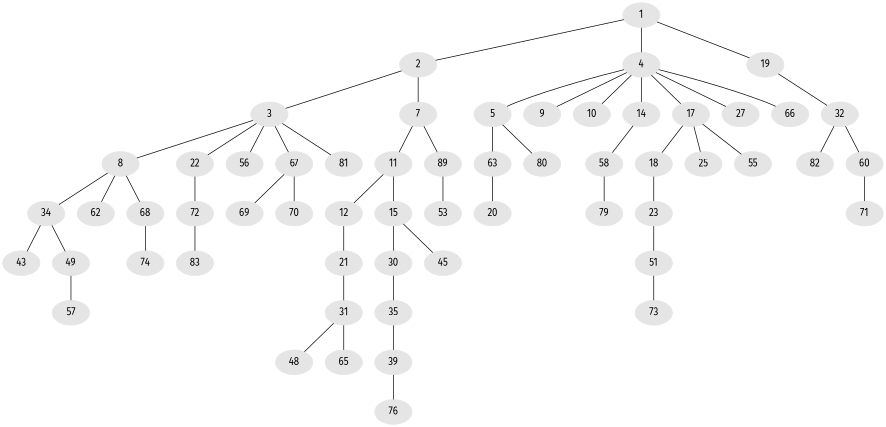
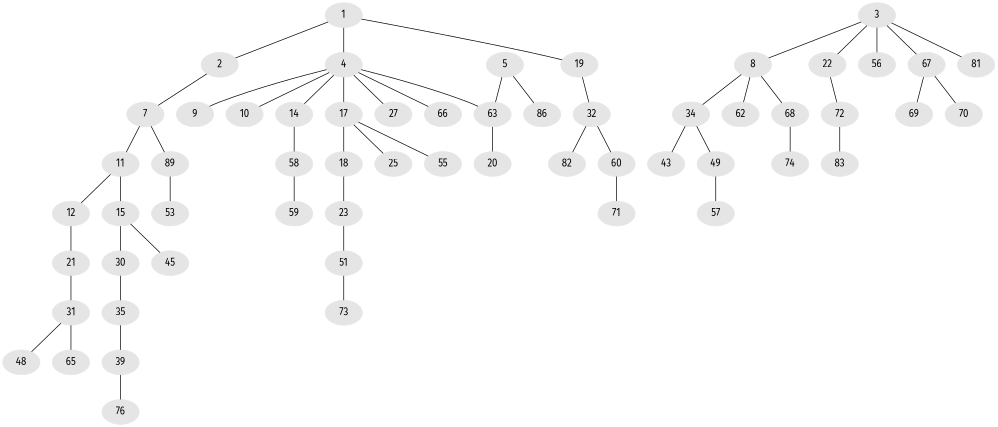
(565, 86) -> (420, 86)
(344, 90) -> none
(542, 164) -> (542, 114)
(604, 214) -> (294, 214)
